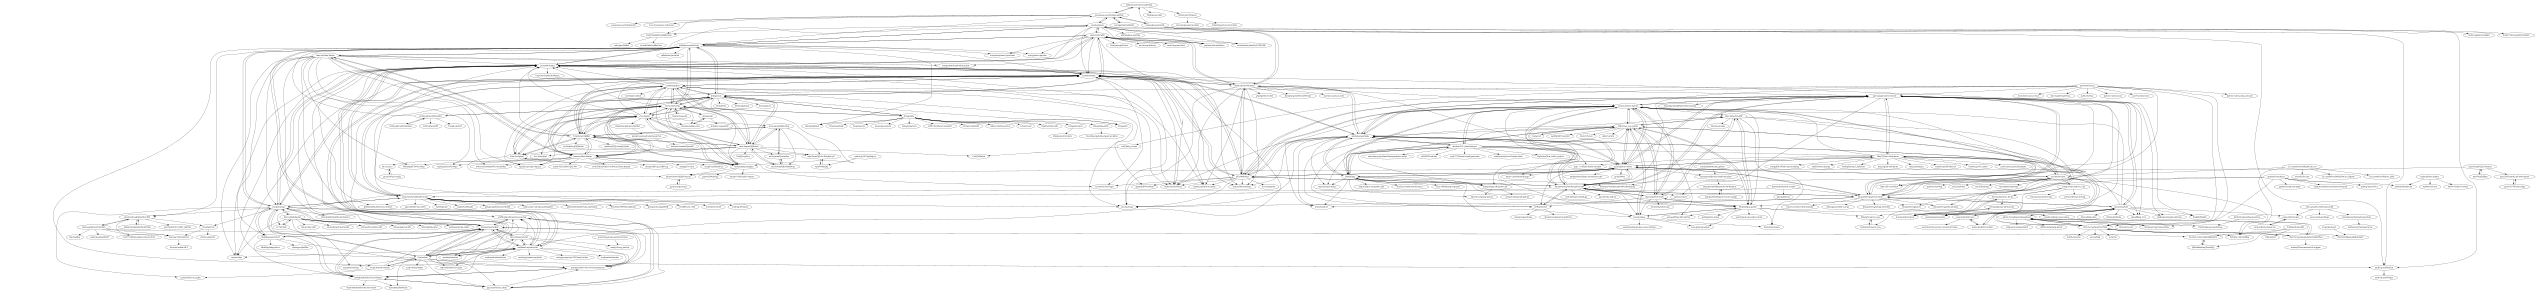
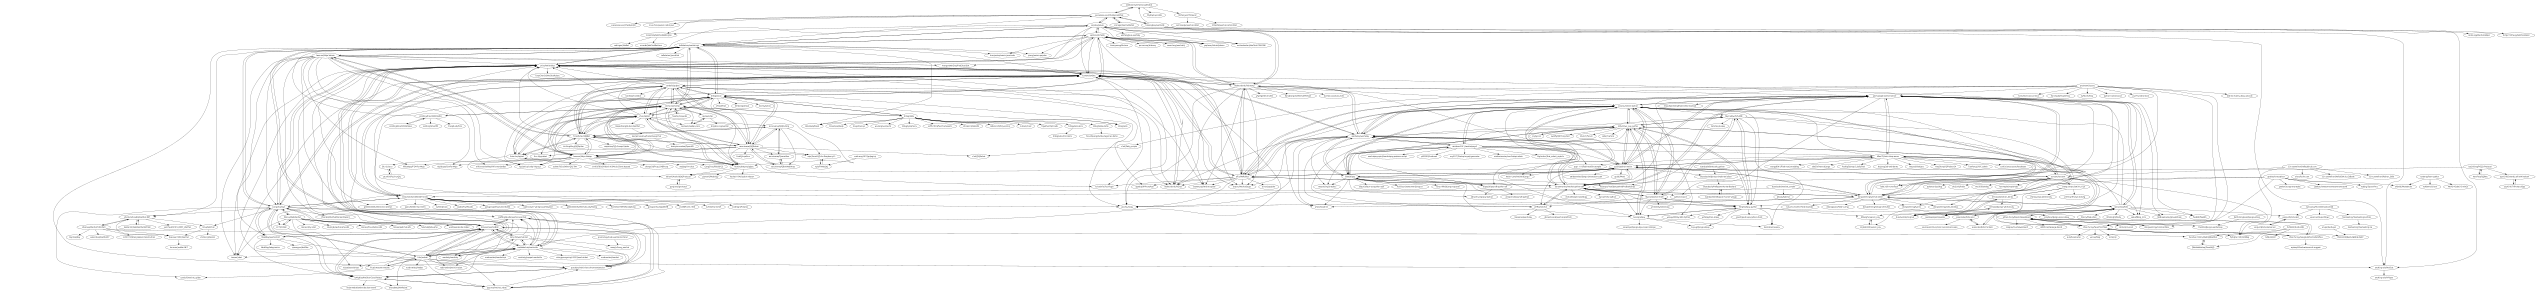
none -> (564, 126)
